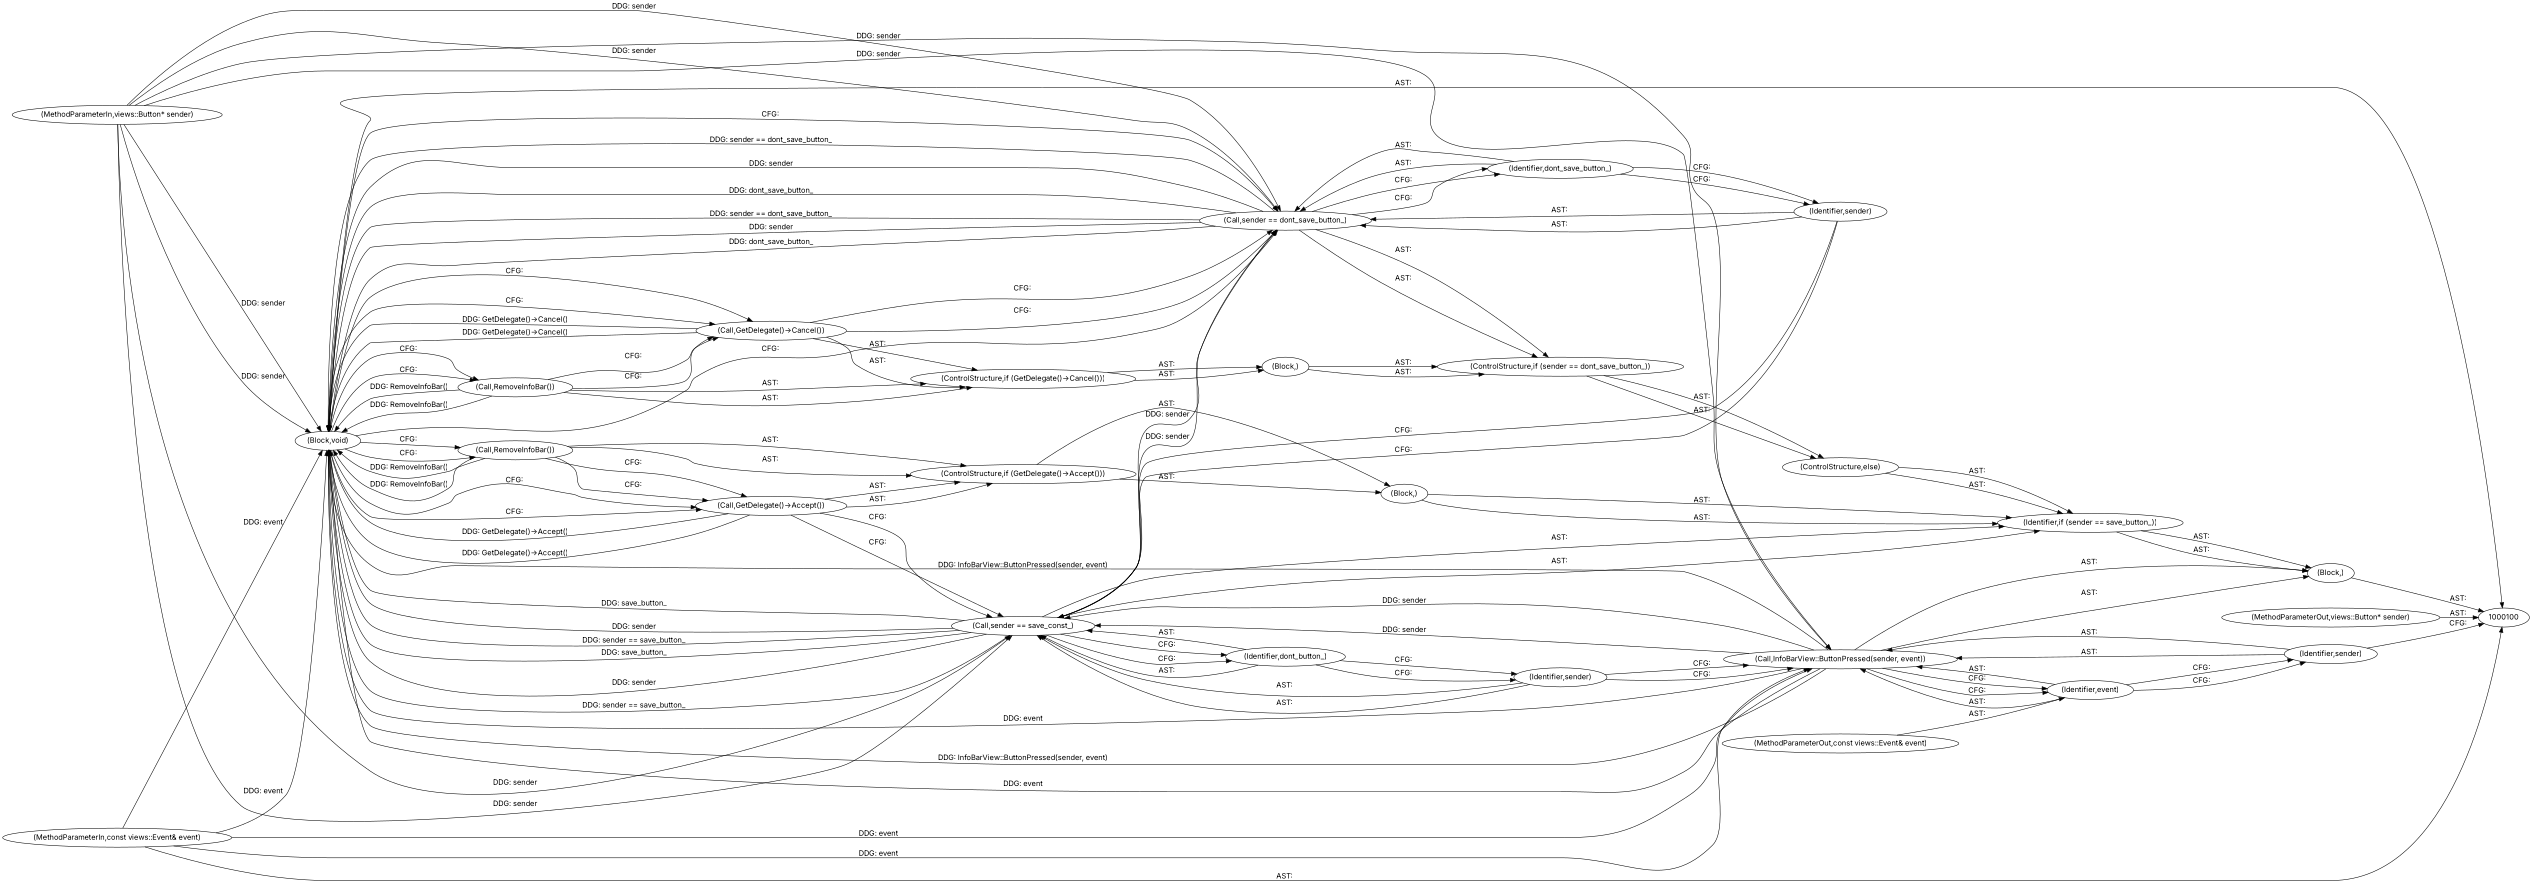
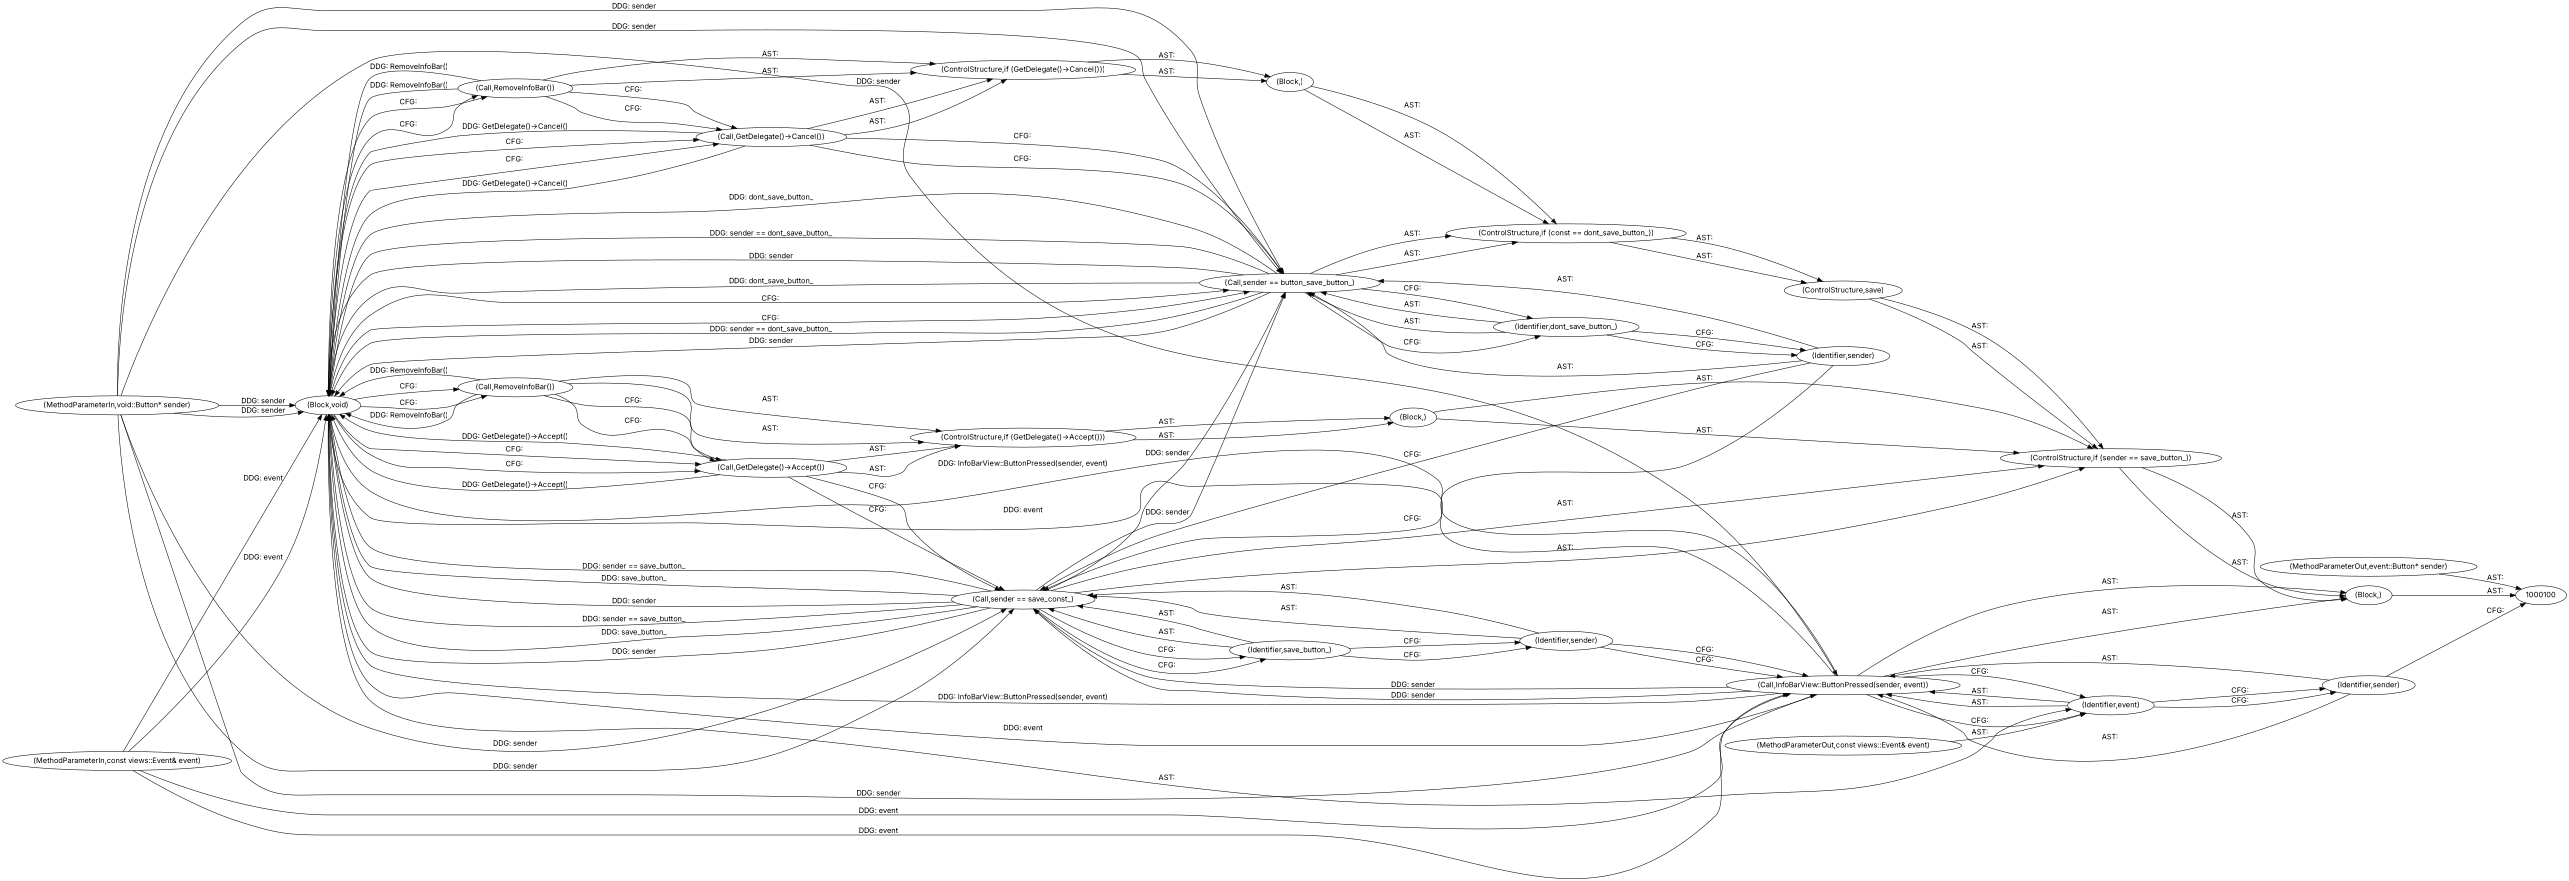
(1442, 87) -> (1077, 773)
(117, 115) -> (117, 405)
(1286, 221) -> (1290, 283)
(1560, 367) -> (1566, 233)
(1840, 467) -> (1843, 291)
(2090, 523) -> (2111, 458)
(2331, 618) -> (2369, 567)
(1286, 657) -> (1290, 650)
(1398, 881) -> none
